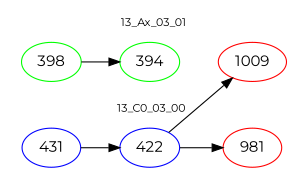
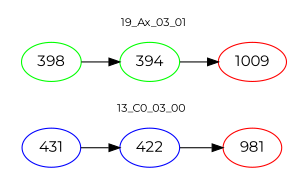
(154, 23) -> (154, 23)
(196, 109) -> (194, 62)
